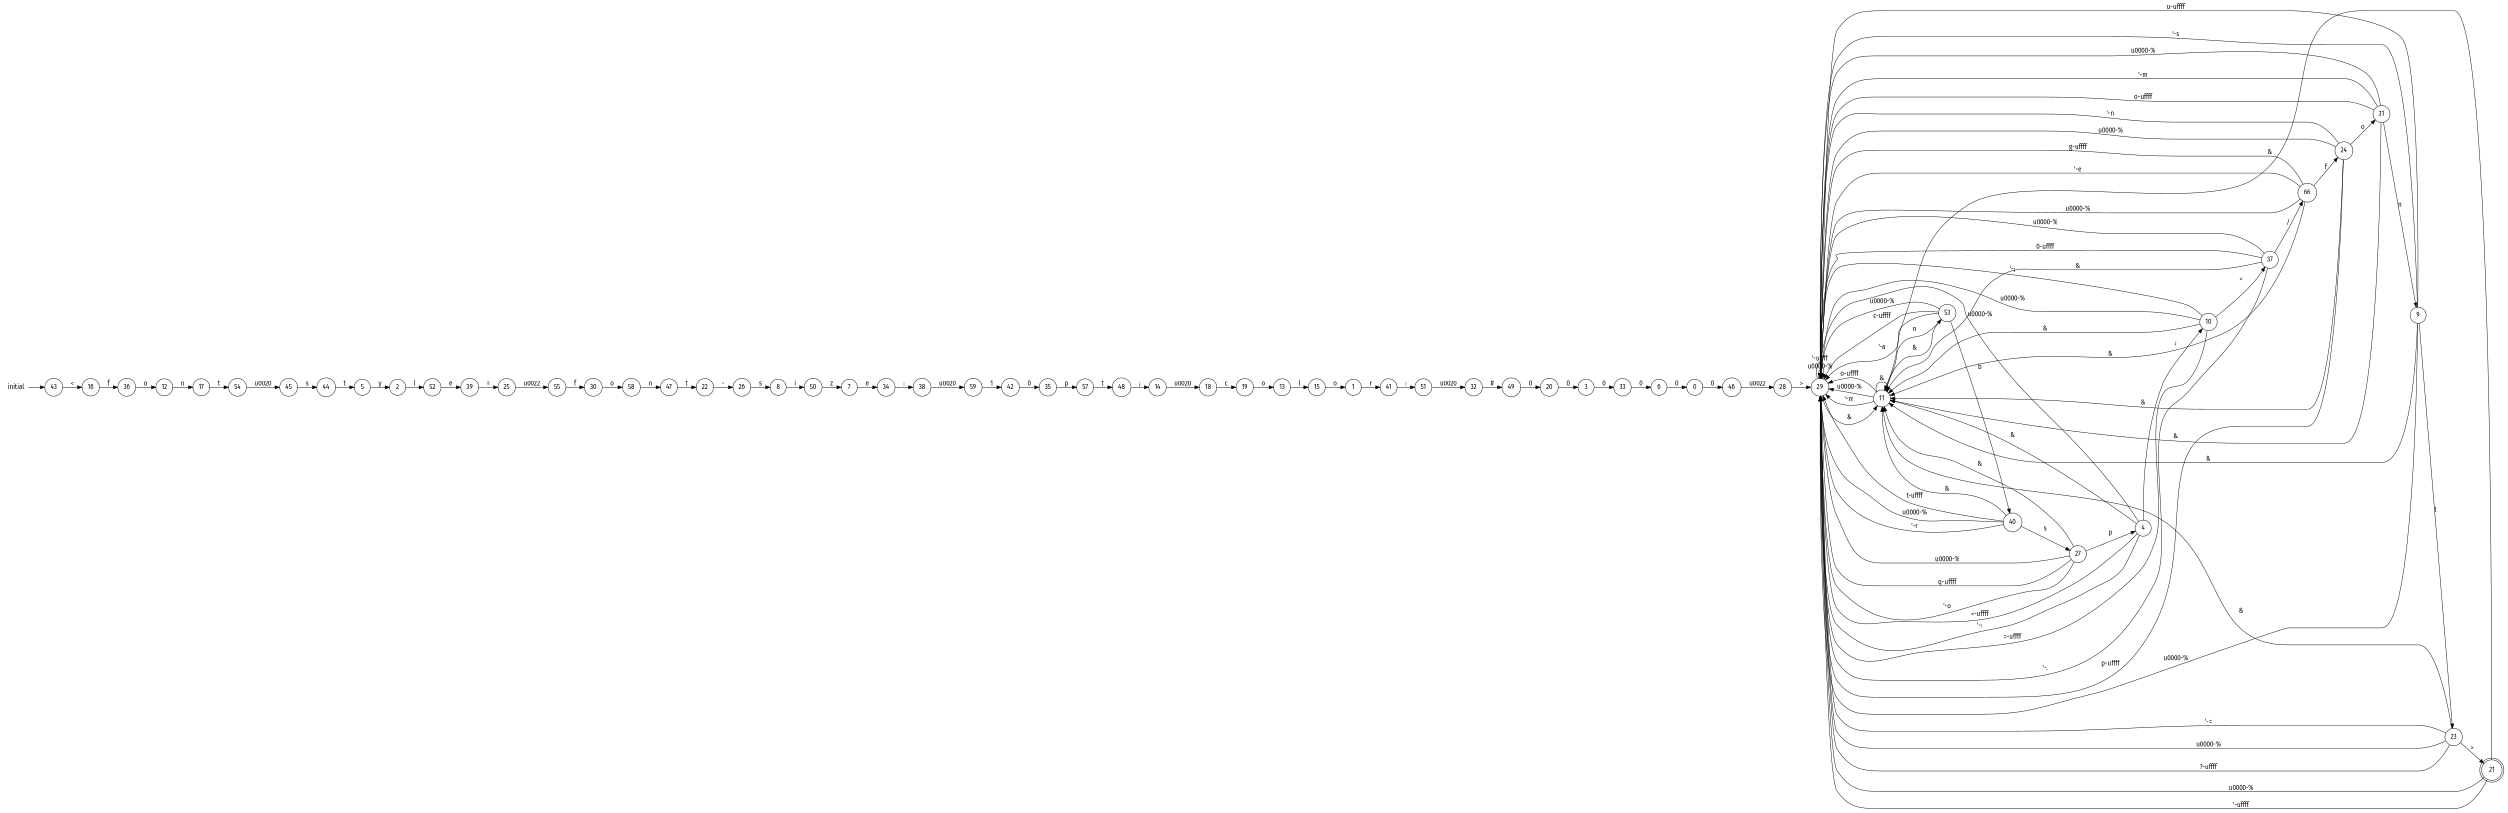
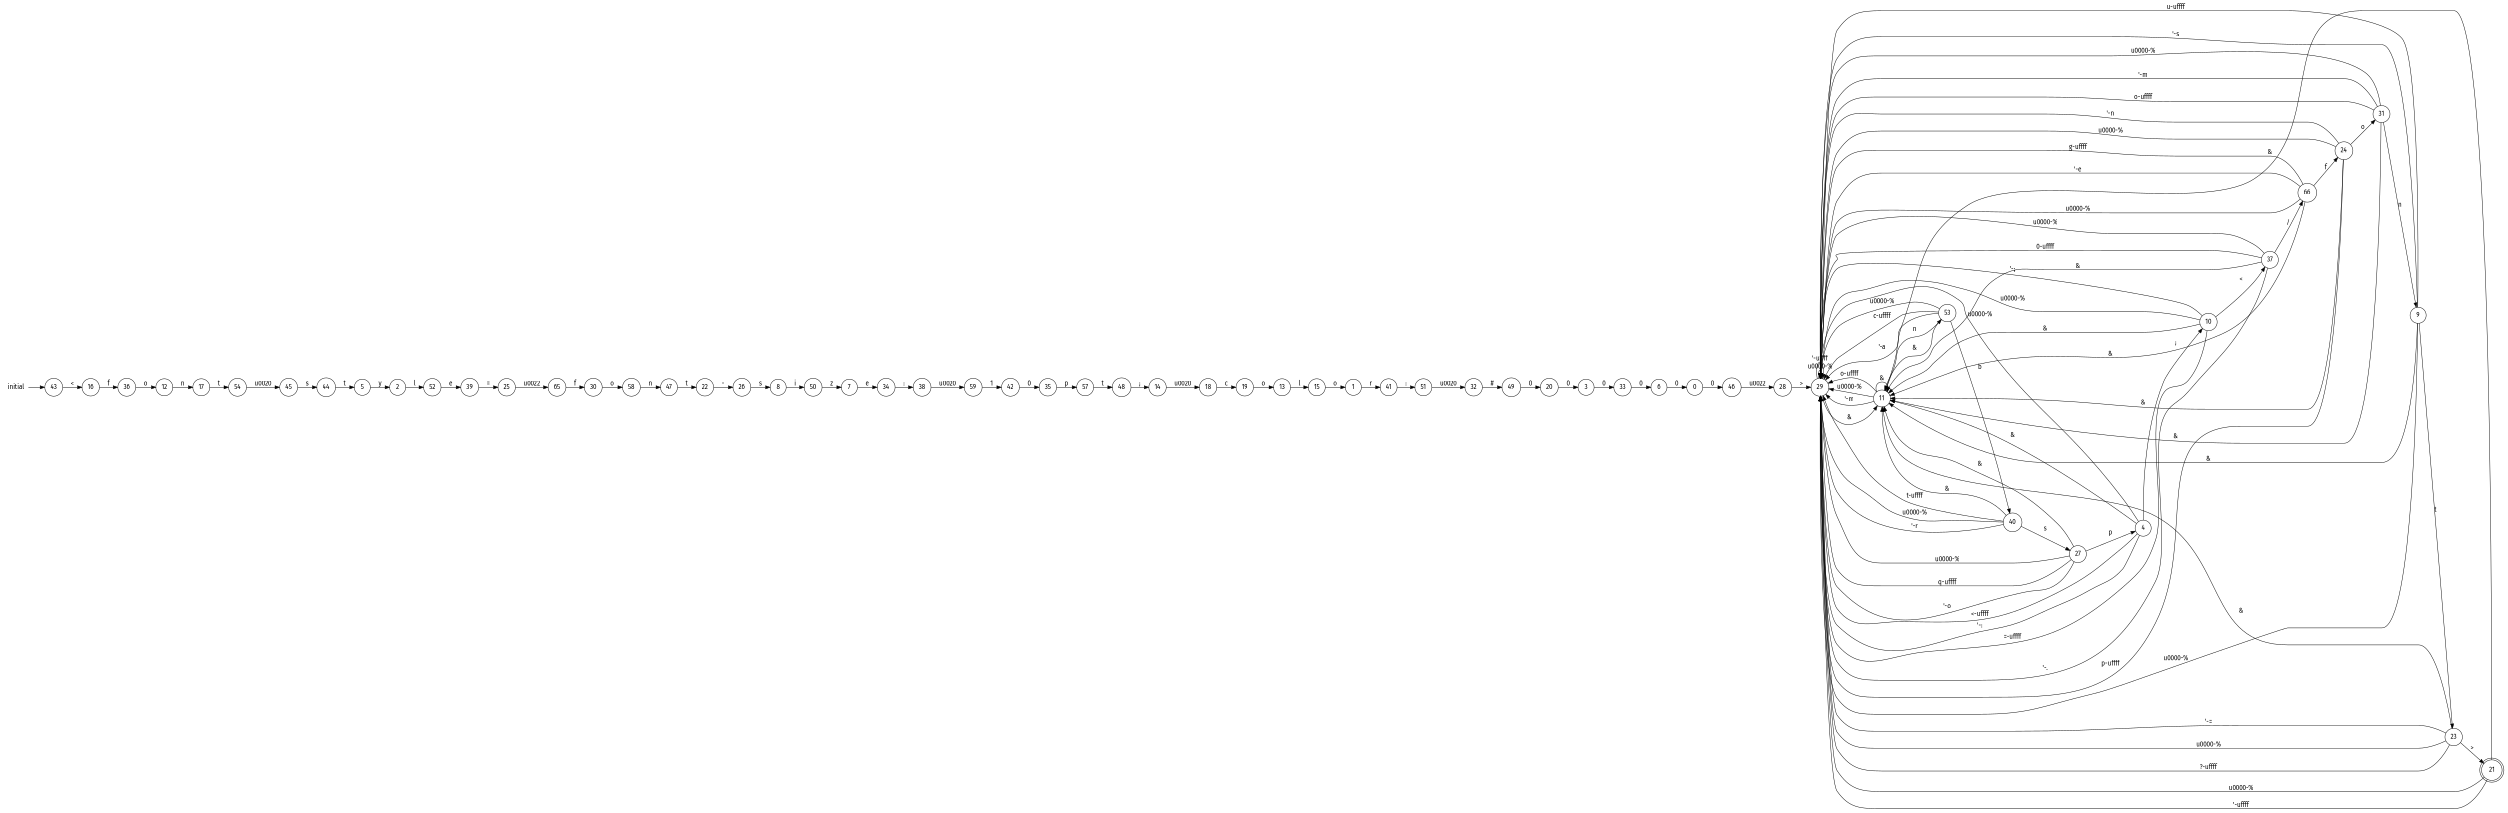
(557, 387) -> (557, 387)
